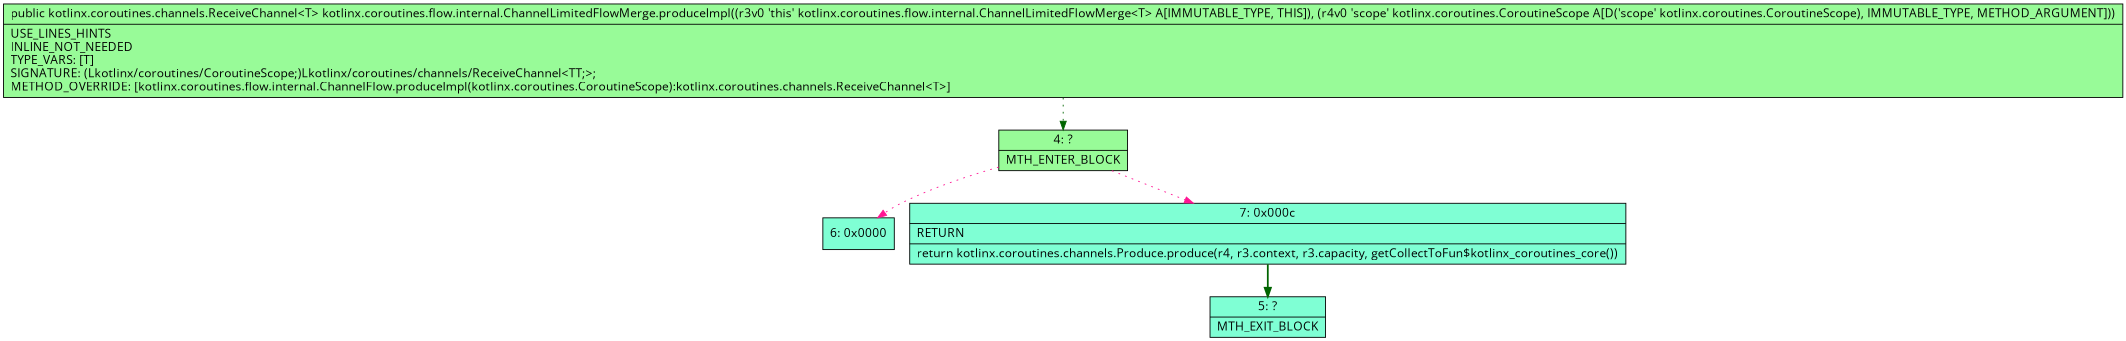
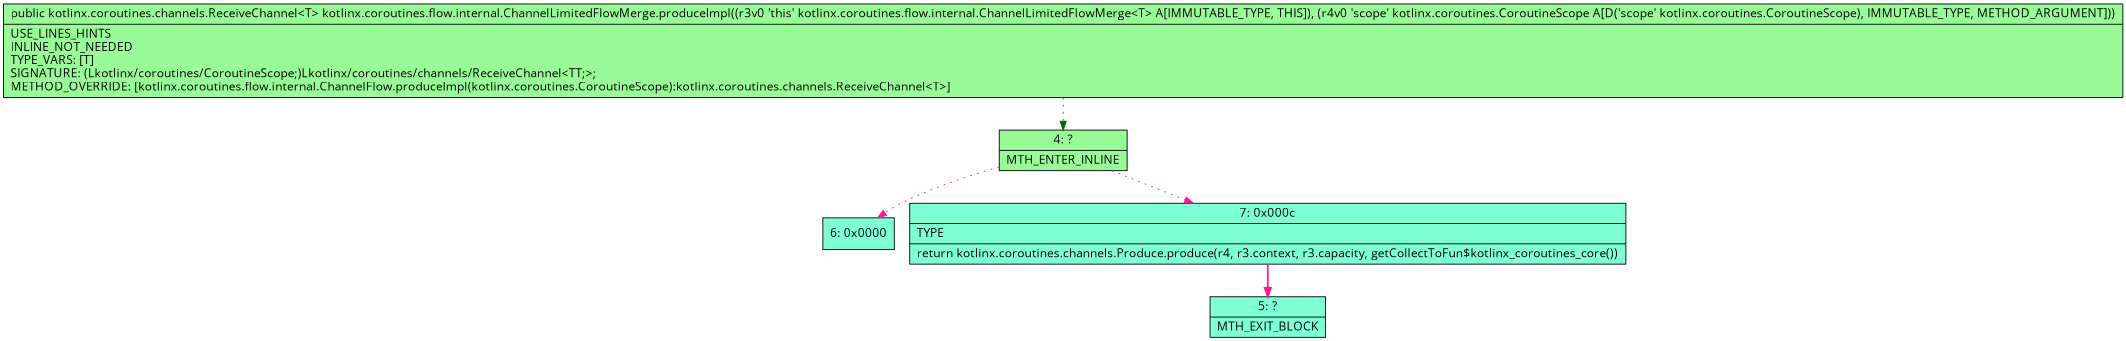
(1063, 160) -> (1063, 160)
(941, 233) -> (930, 233)
(1268, 276) -> (1268, 276)
